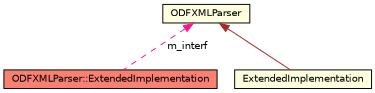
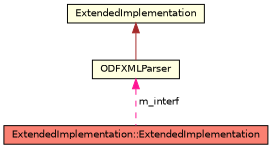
(259, 49) -> (136, 47)
(110, 79) -> (136, 135)
